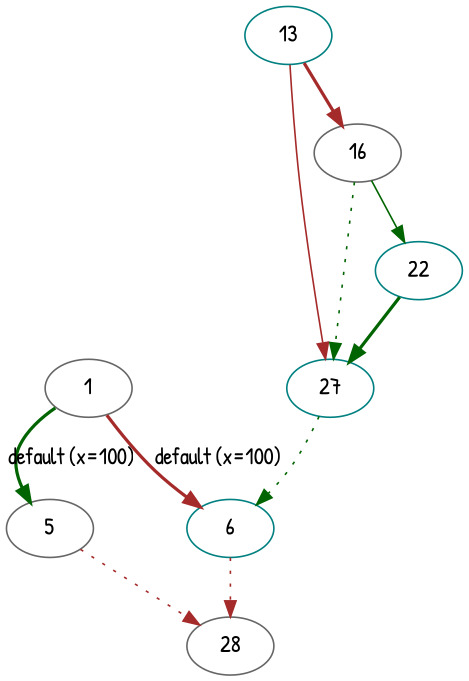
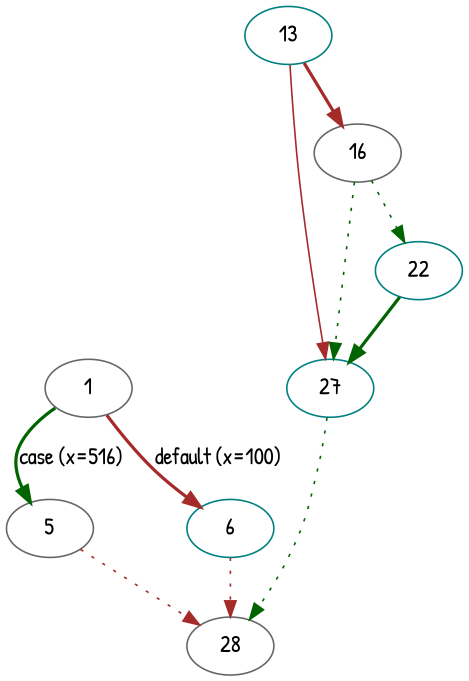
(384, 204) -> (384, 204)
(297, 457) -> (305, 517)
(72, 458) -> (72, 458)
